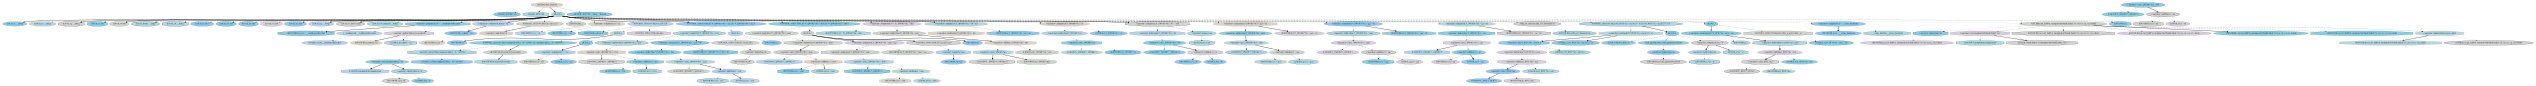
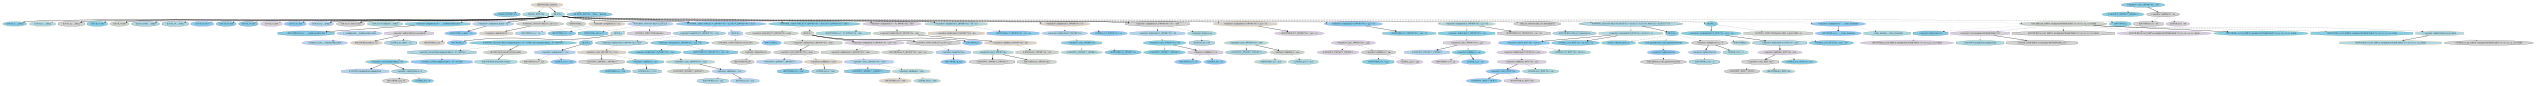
(1245, 33) -> none
(1353, 33) -> none
